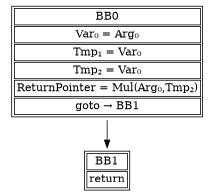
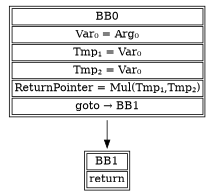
(108, 88) -> (108, 88)
